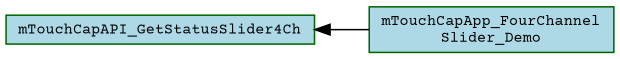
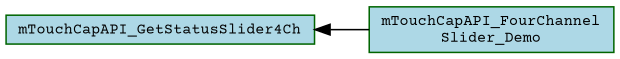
(492, 30) -> (492, 30)
